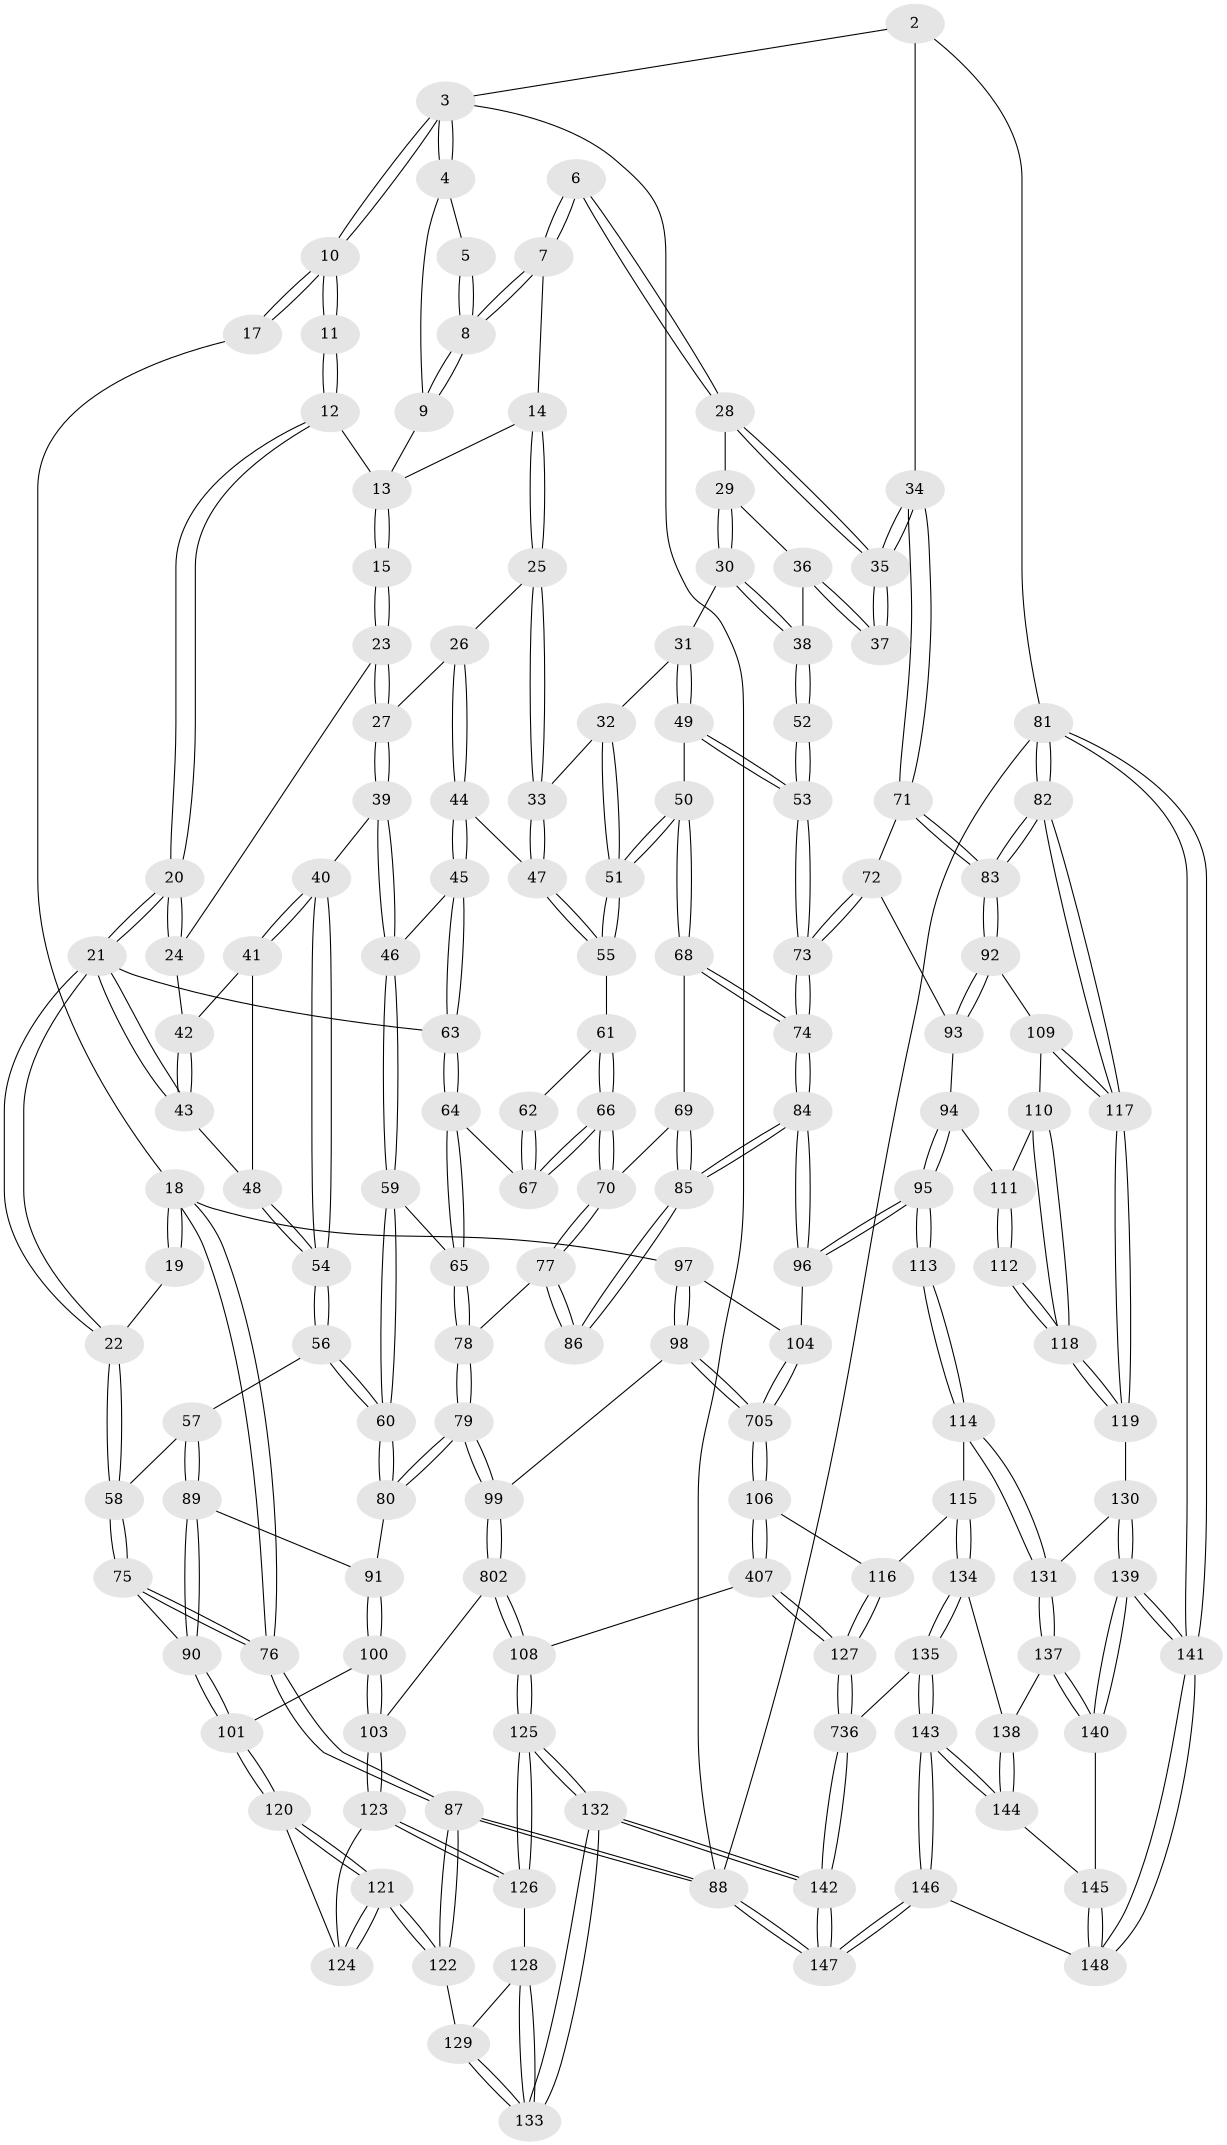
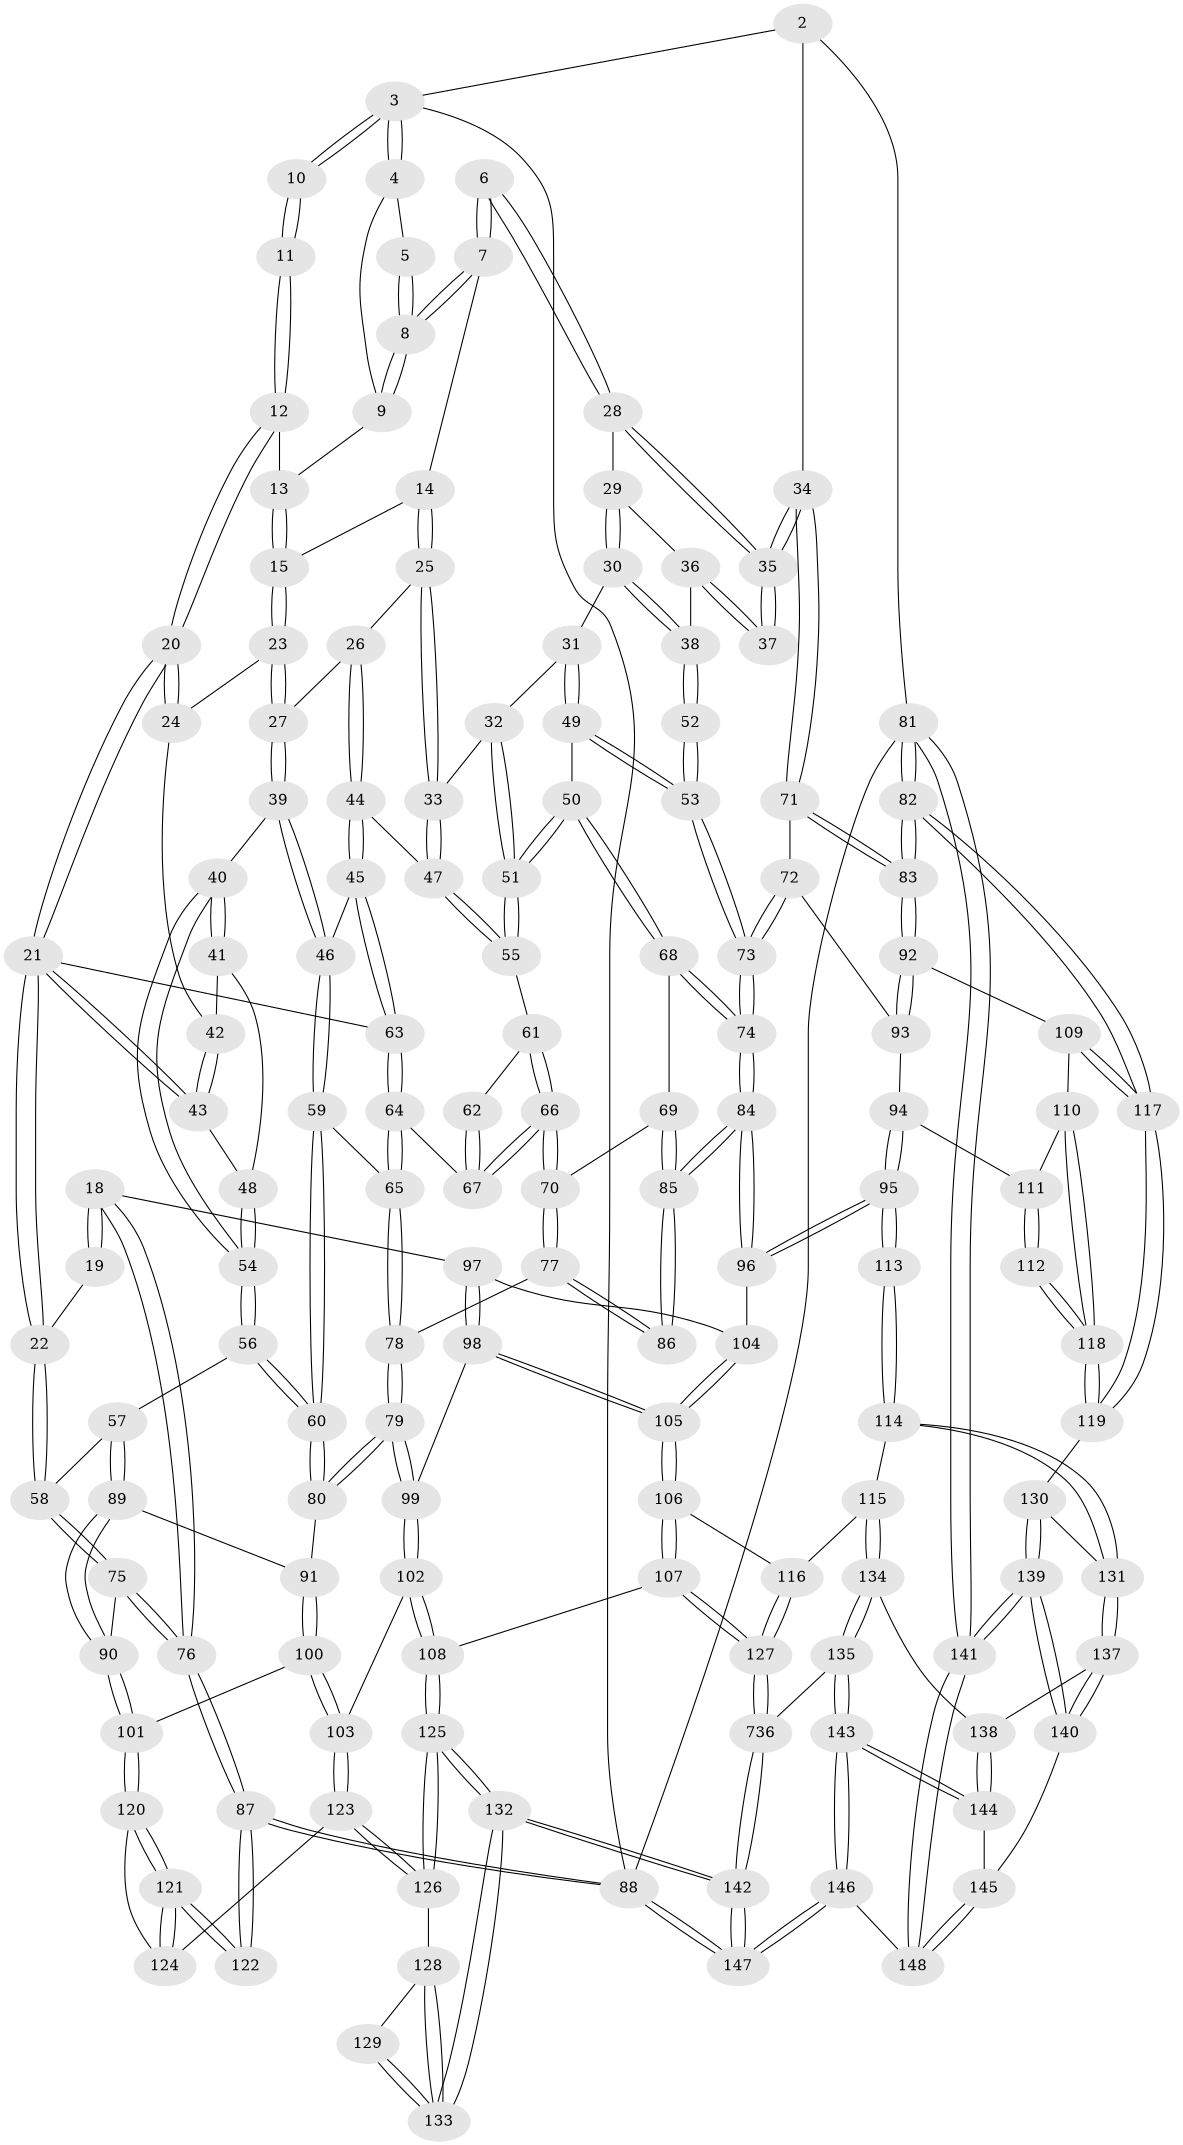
(253, 335) -> none
(460, 451) -> (352, 529)
(760, 1422) -> (669, 1422)
(494, 1578) -> (411, 1578)
(760, 1578) -> (669, 1578)
(451, 2005) -> none
